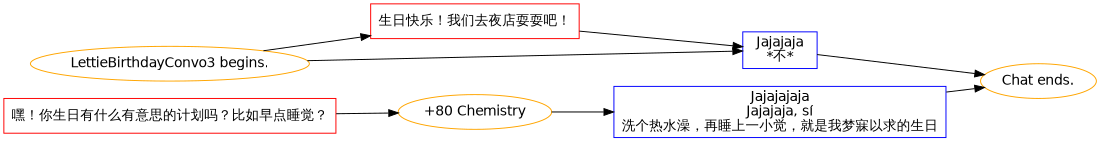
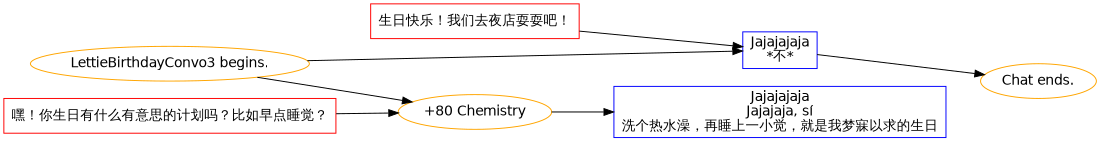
(312, 44) -> (330, 89)
(780, 50) -> (780, 50)
(960, 90) -> none
